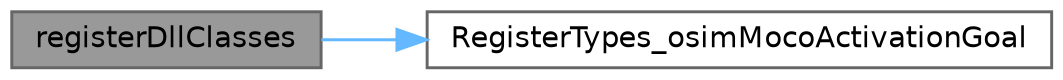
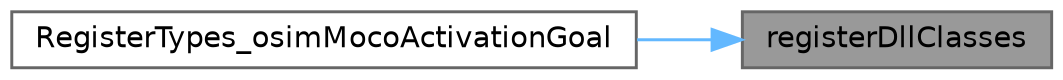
(359, 40) -> (674, 40)
